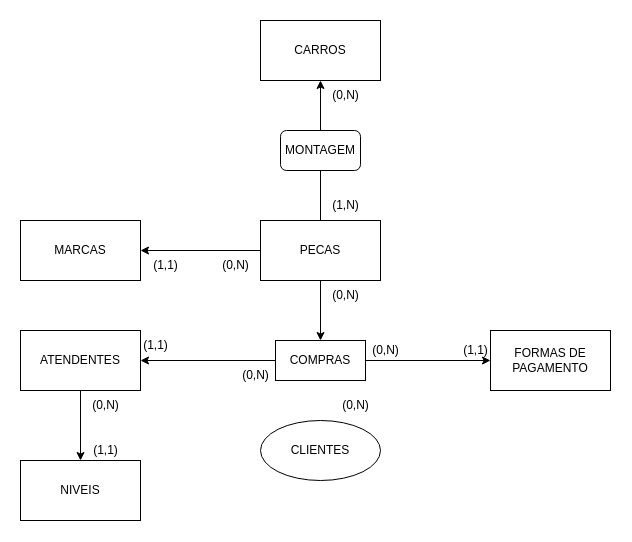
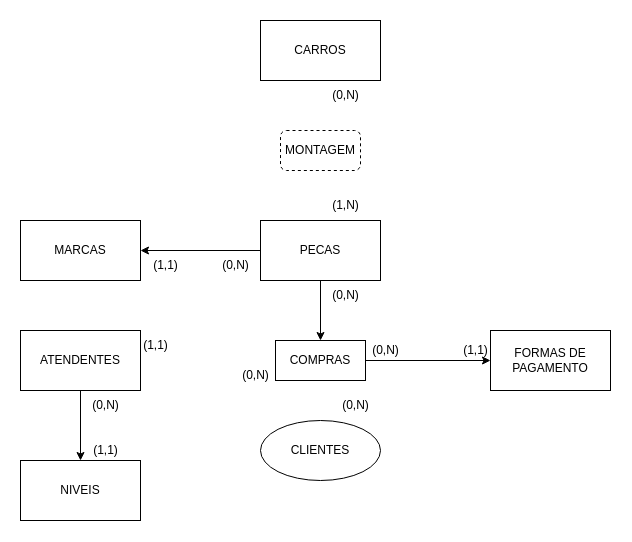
(321, 151) -> (321, 151)
(321, 194) -> none
(211, 361) -> none
